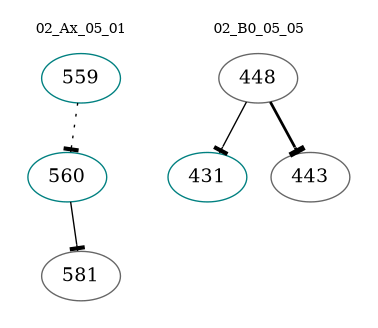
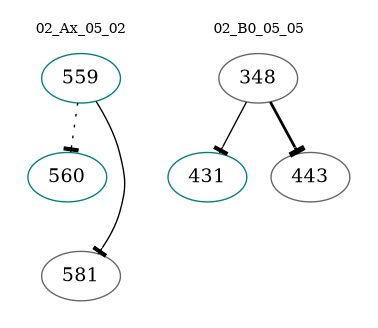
(81, 30) -> (81, 30)
(258, 78) -> (258, 78)
(74, 223) -> (124, 174)
